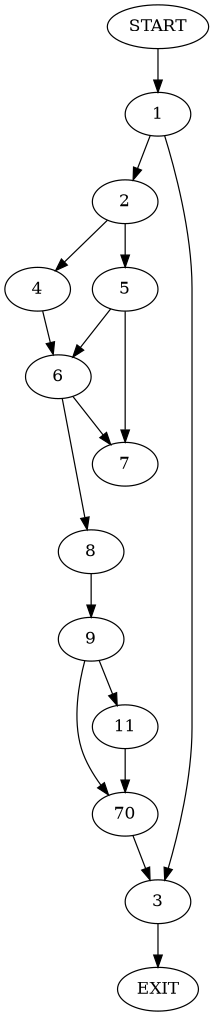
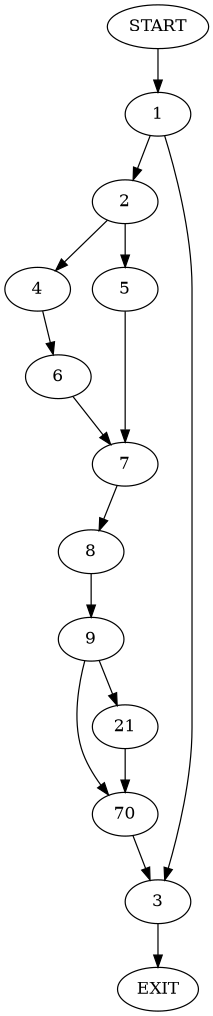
(96, 328) -> none
(74, 458) -> (110, 502)
(125, 727) -> (125, 727)
